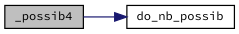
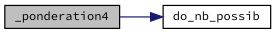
(44, 17) -> (62, 17)
